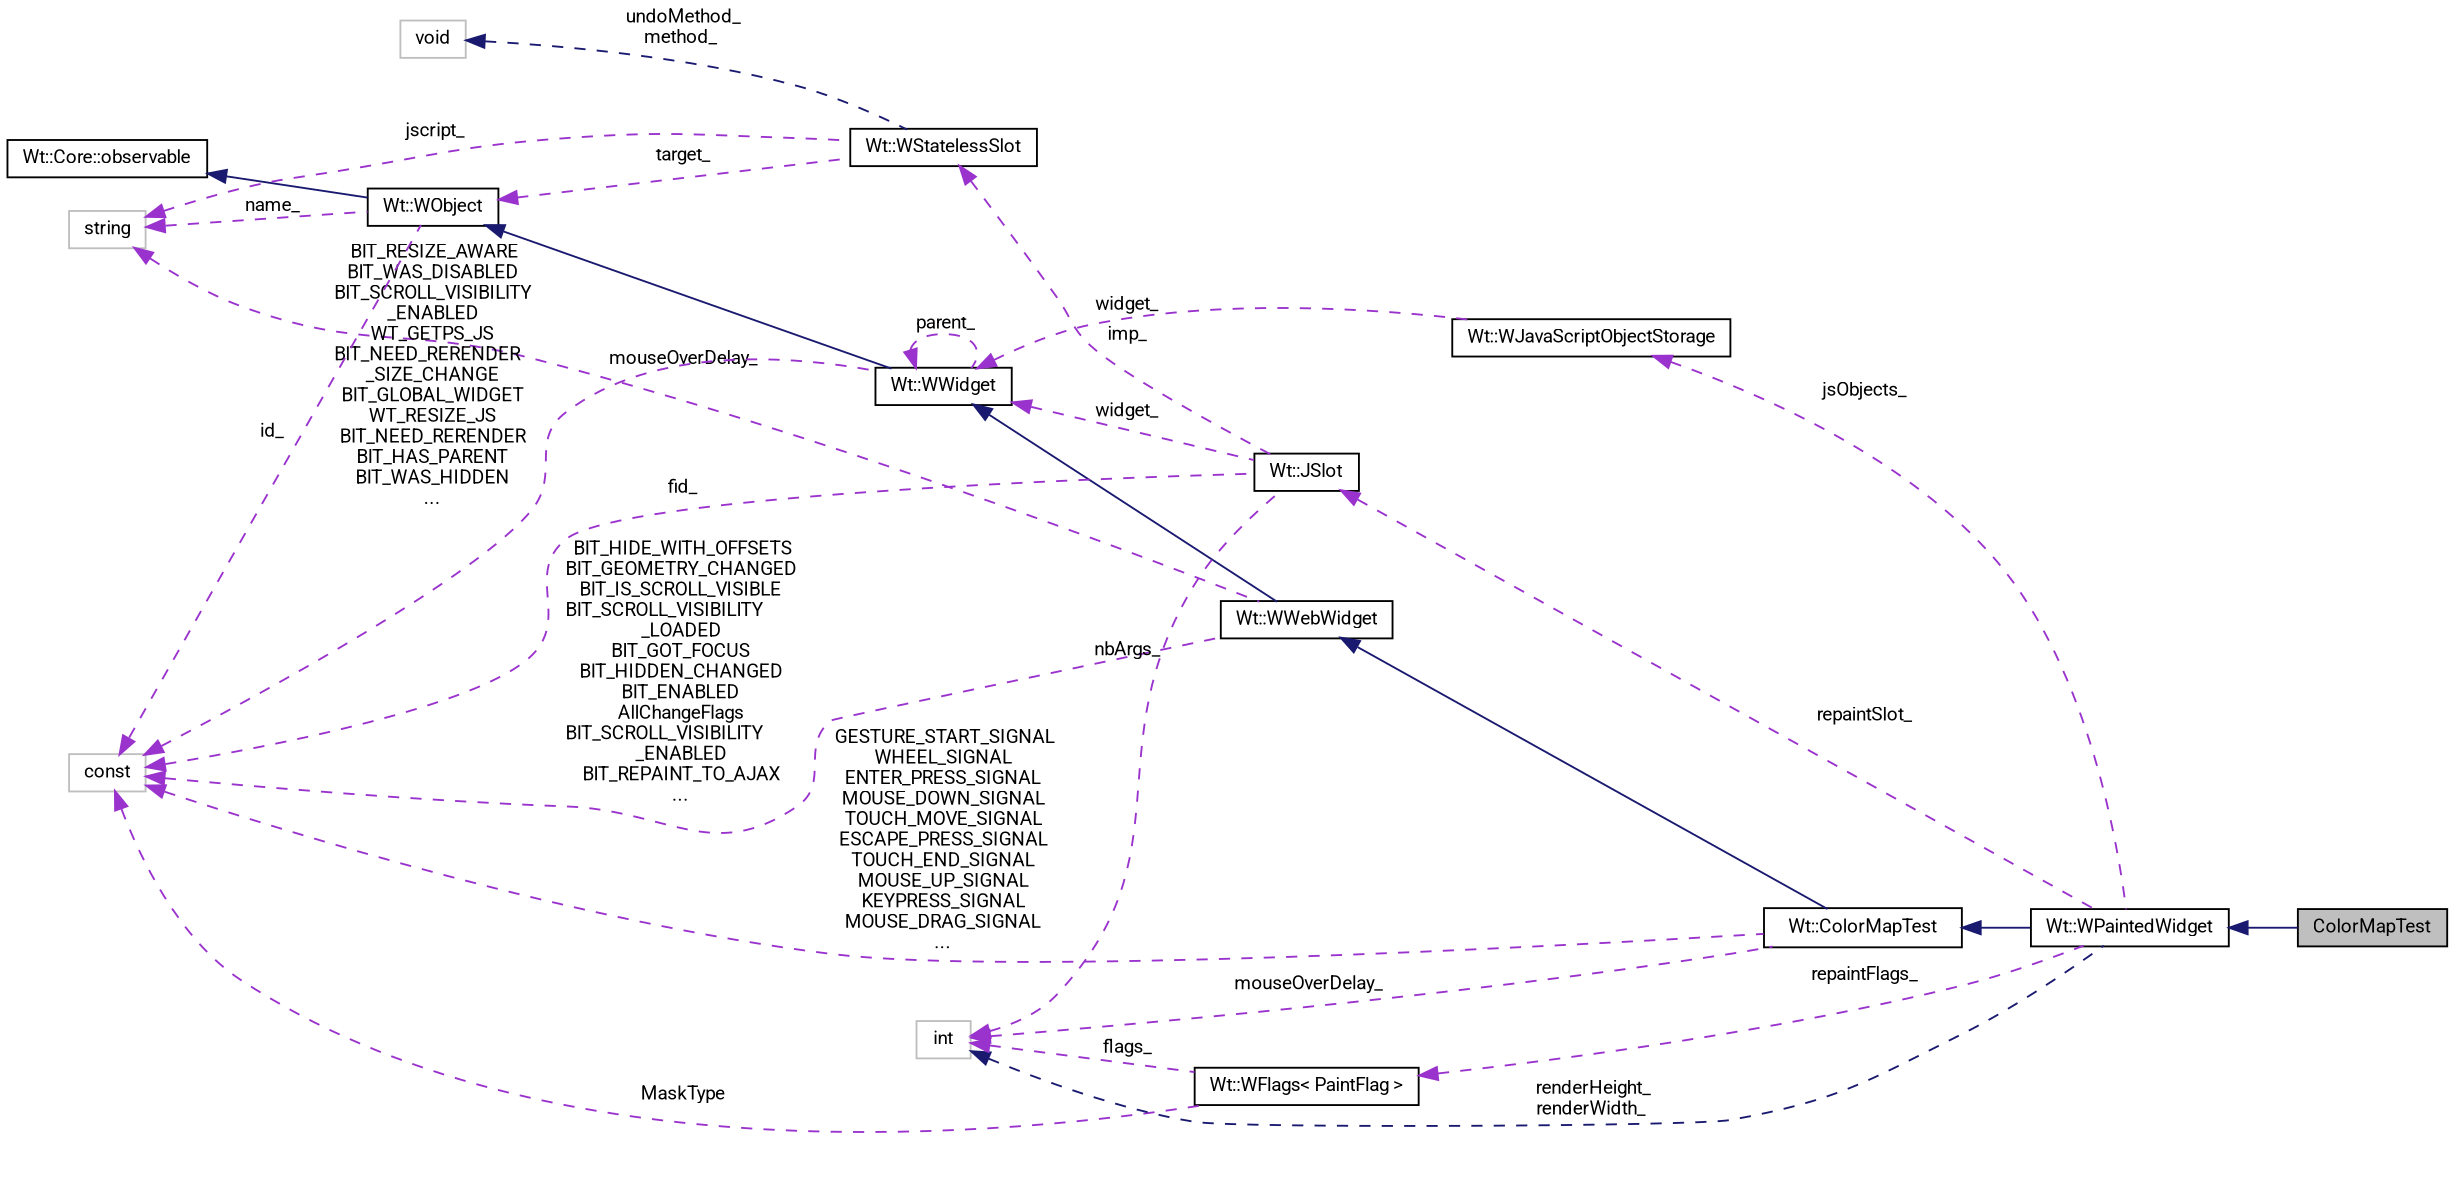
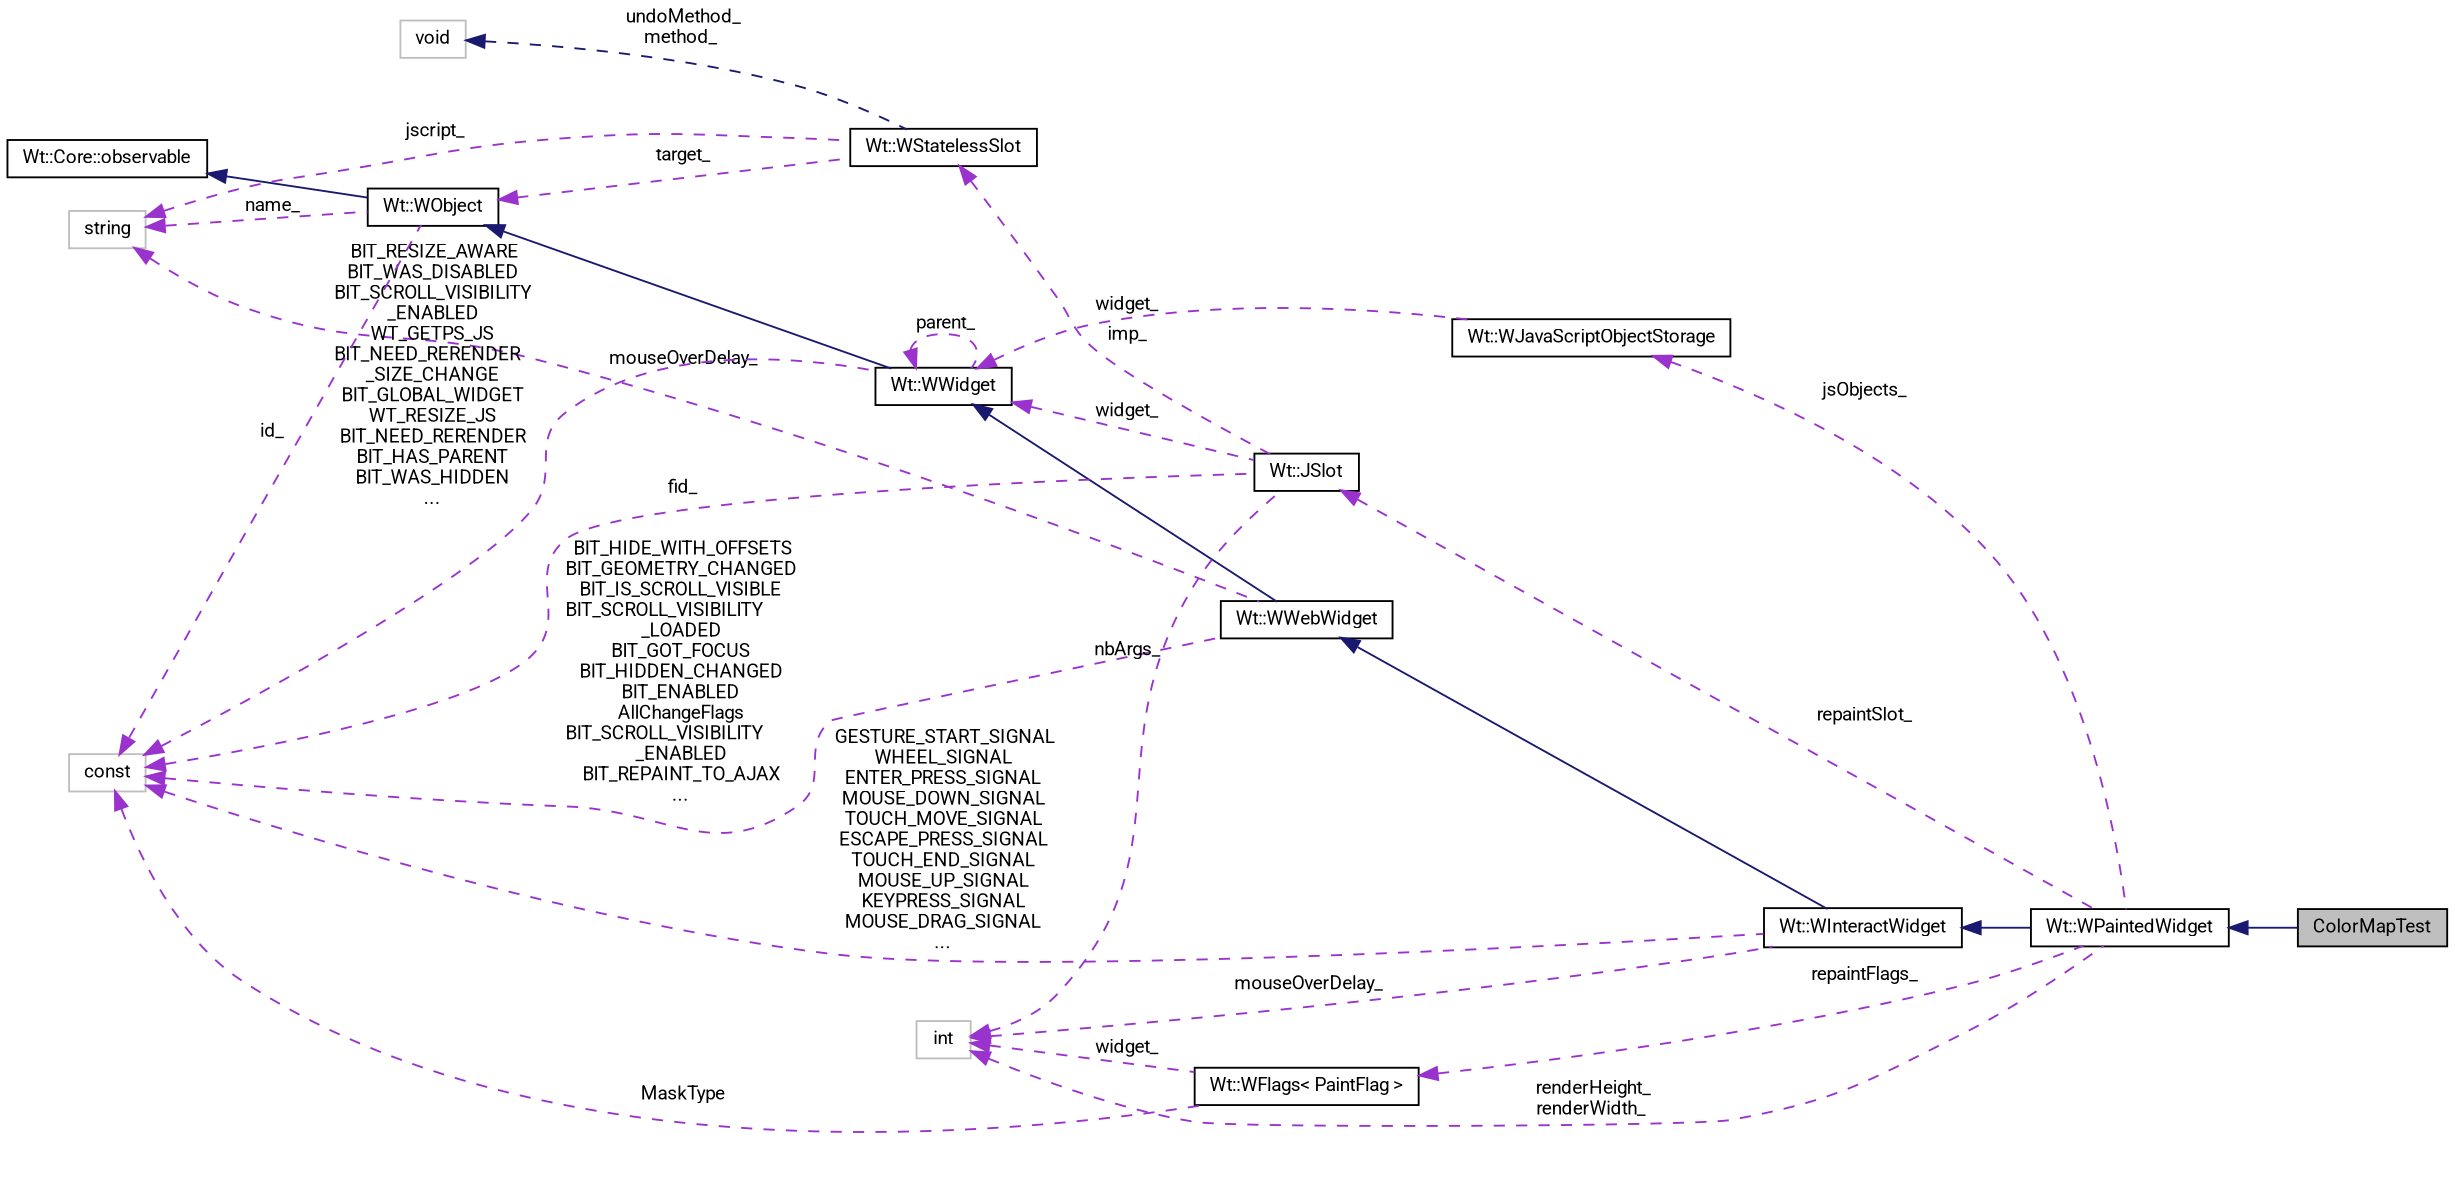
(1863, 928) -> (1863, 928)
(1126, 1048) -> (1126, 1048)
(1562, 1125) -> (1562, 1125)
